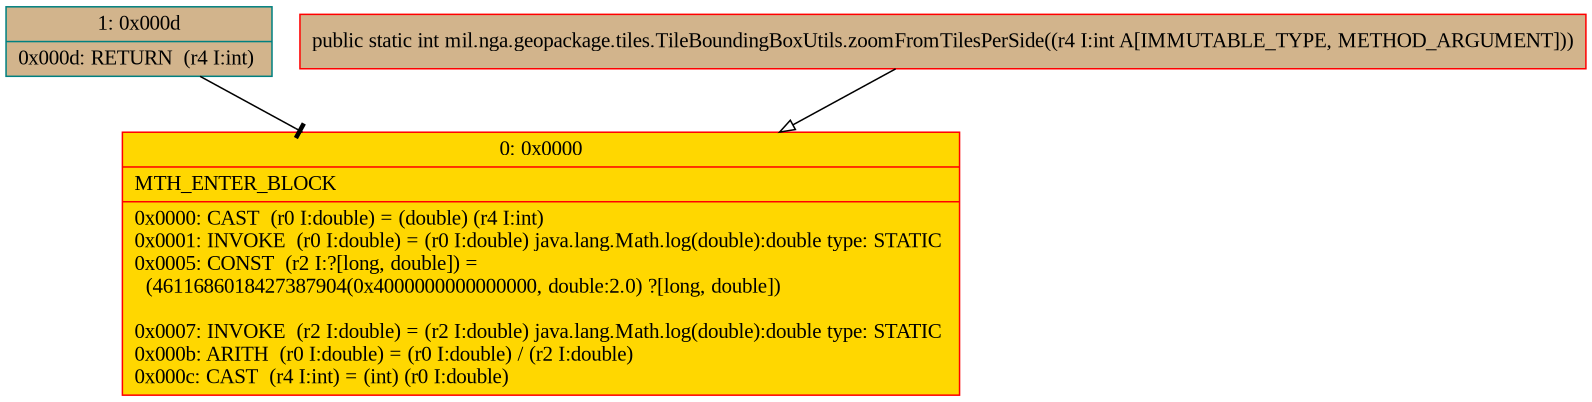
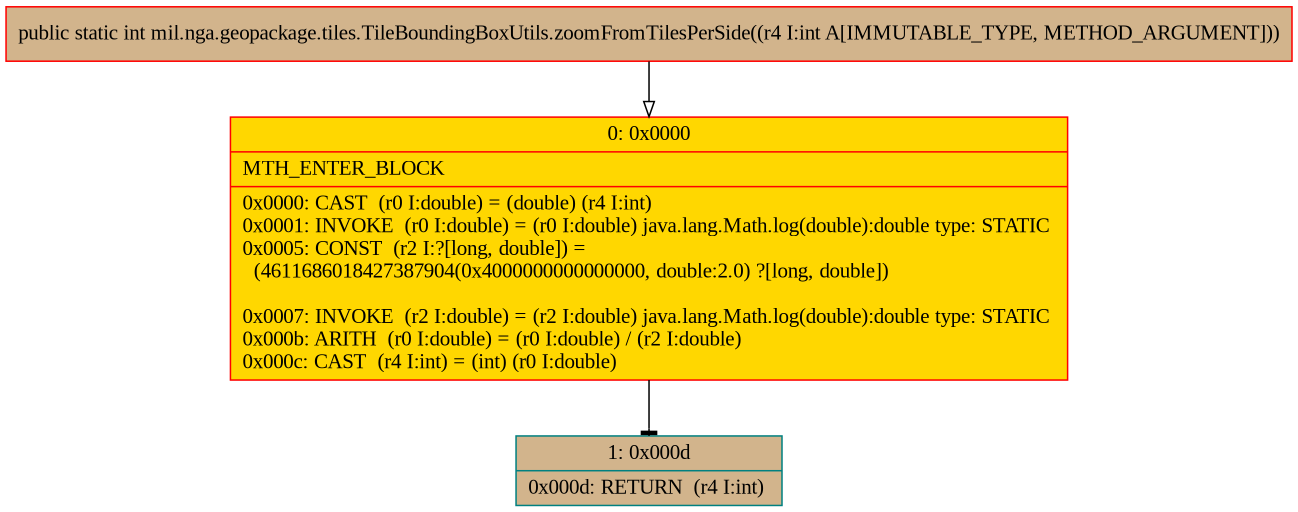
(248, 102) -> (649, 404)
